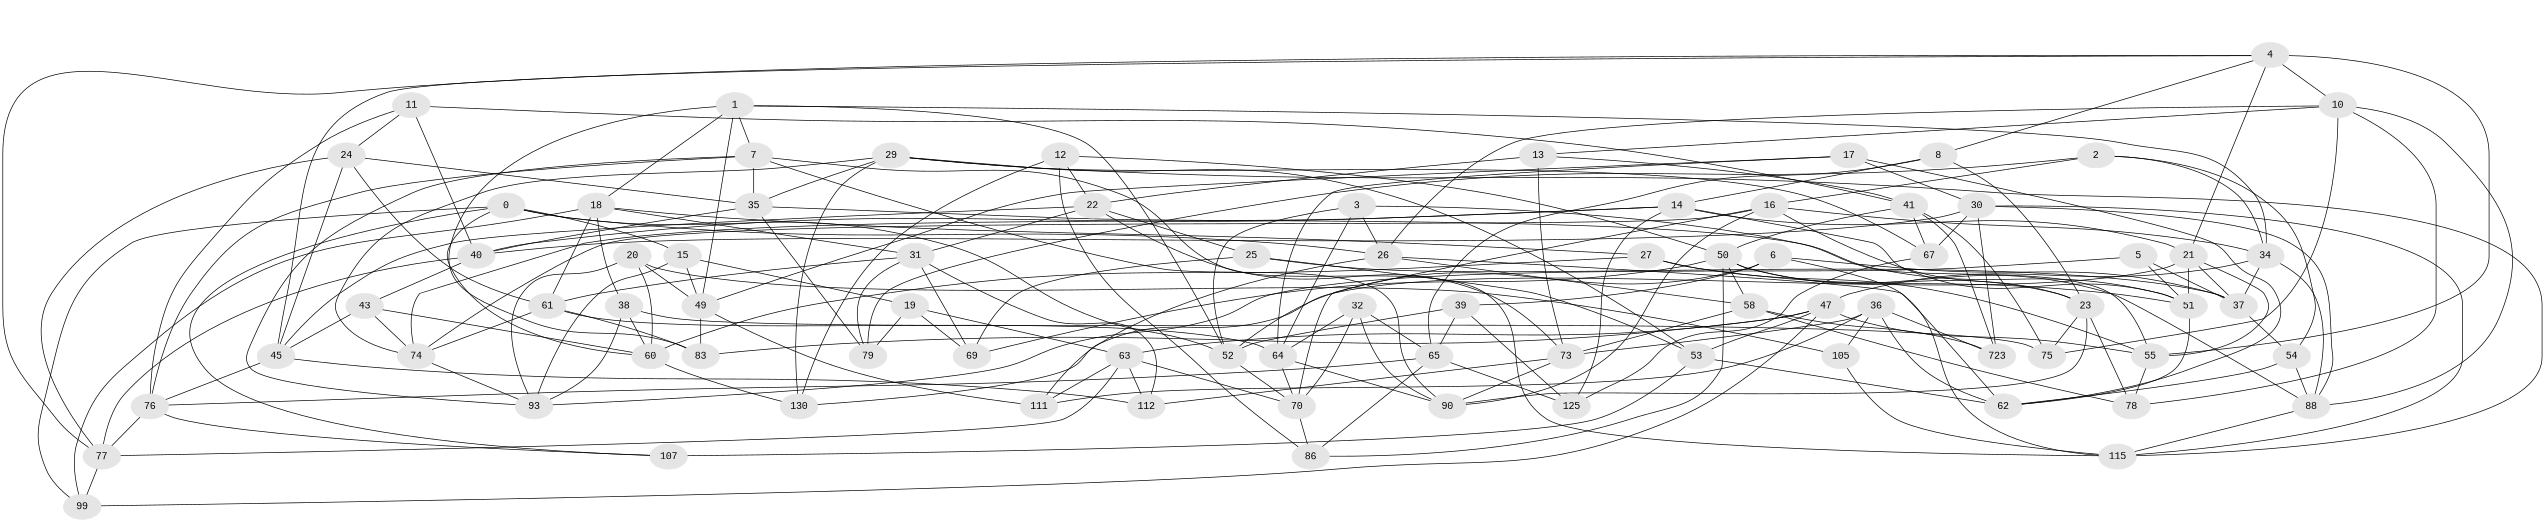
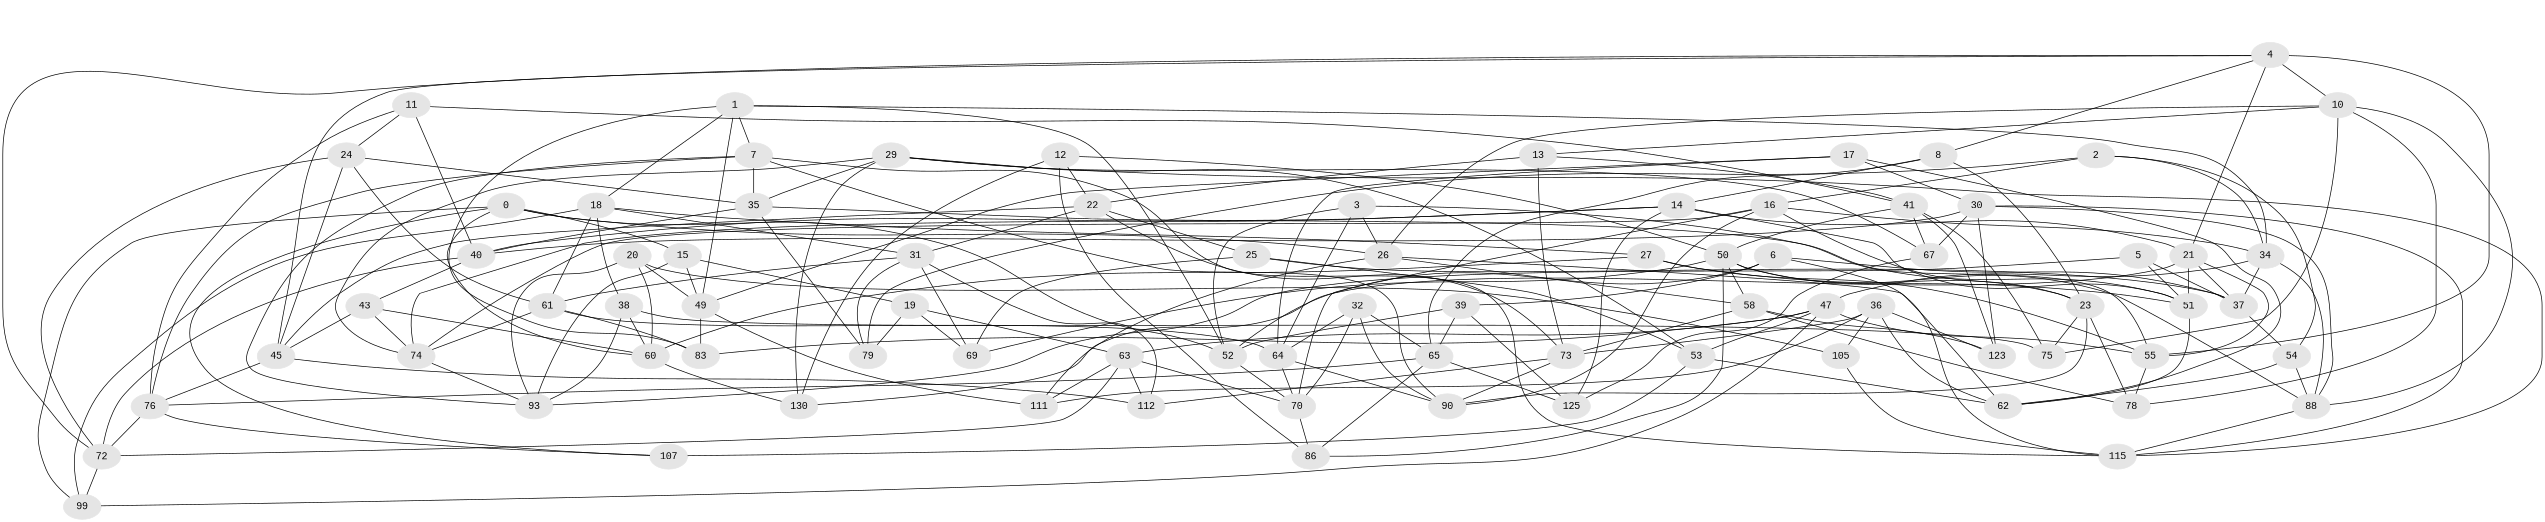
(1997, 356) -> (1997, 356)
(102, 457) -> (102, 457)
